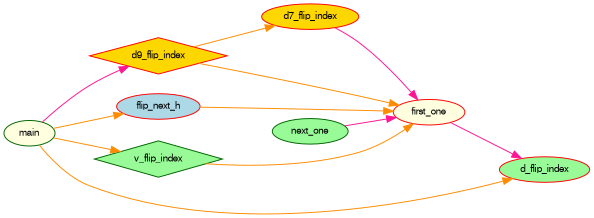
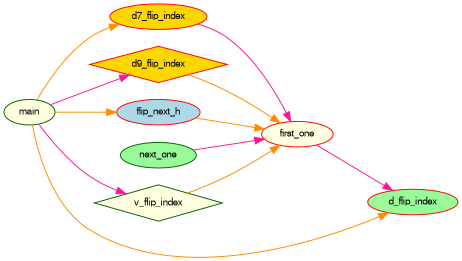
(229, 38) -> (68, 57)
(82, 144) -> (73, 163)
(158, 159) -> (158, 203)
